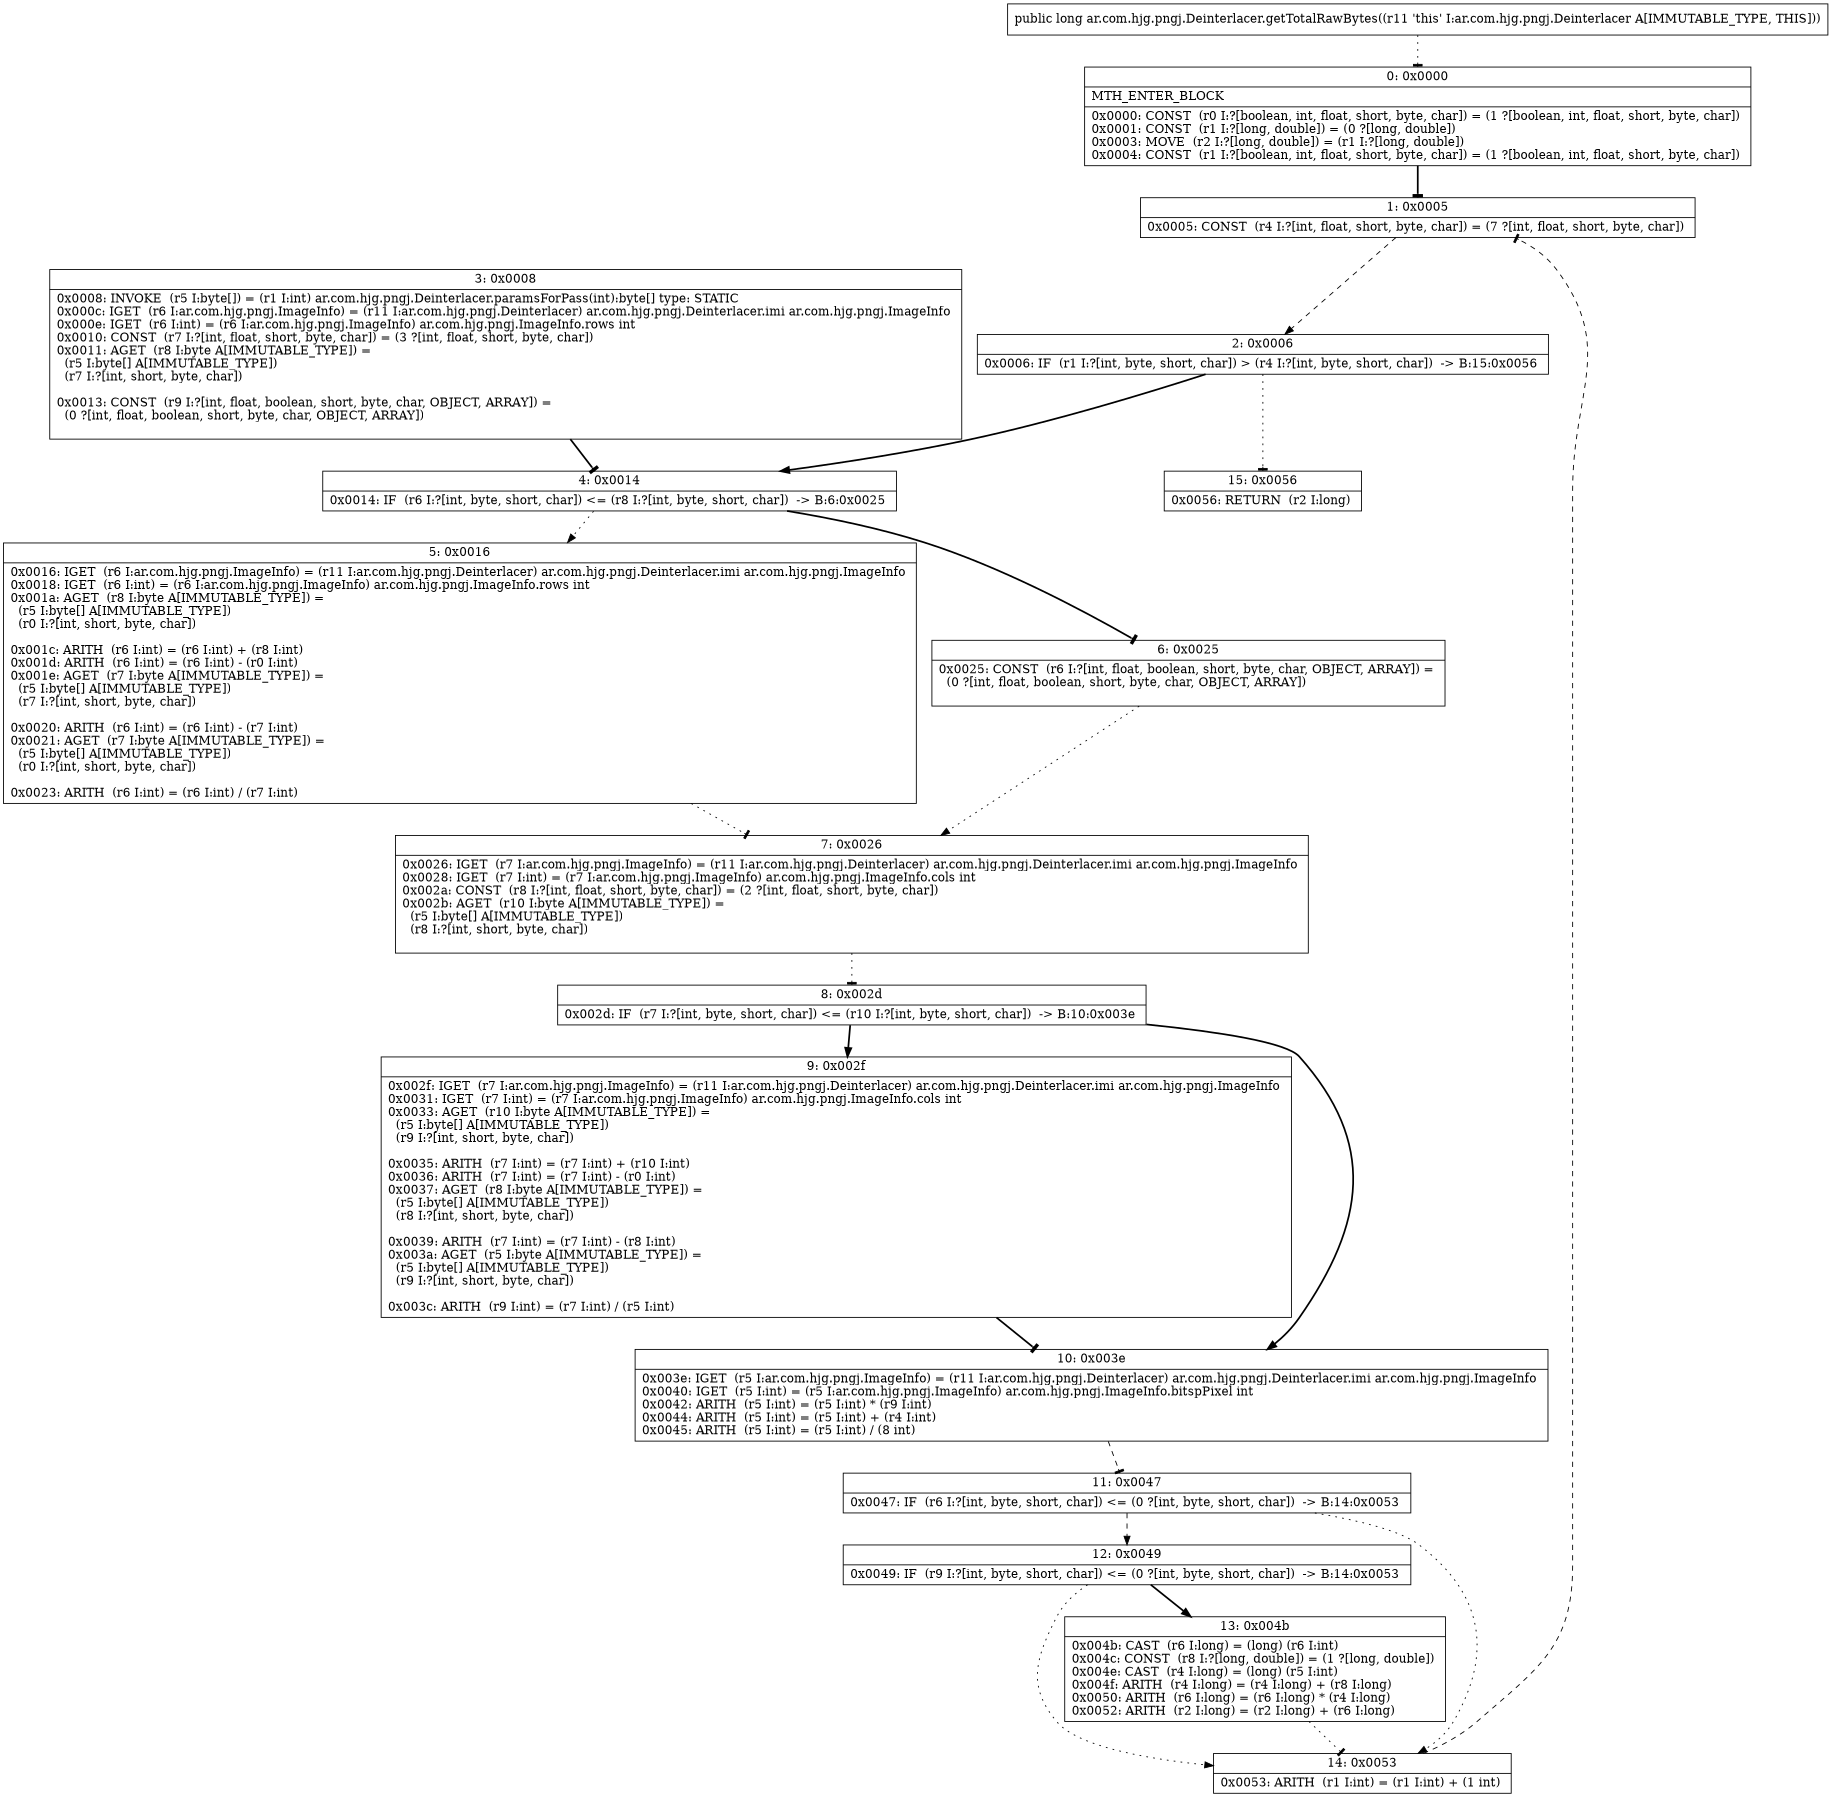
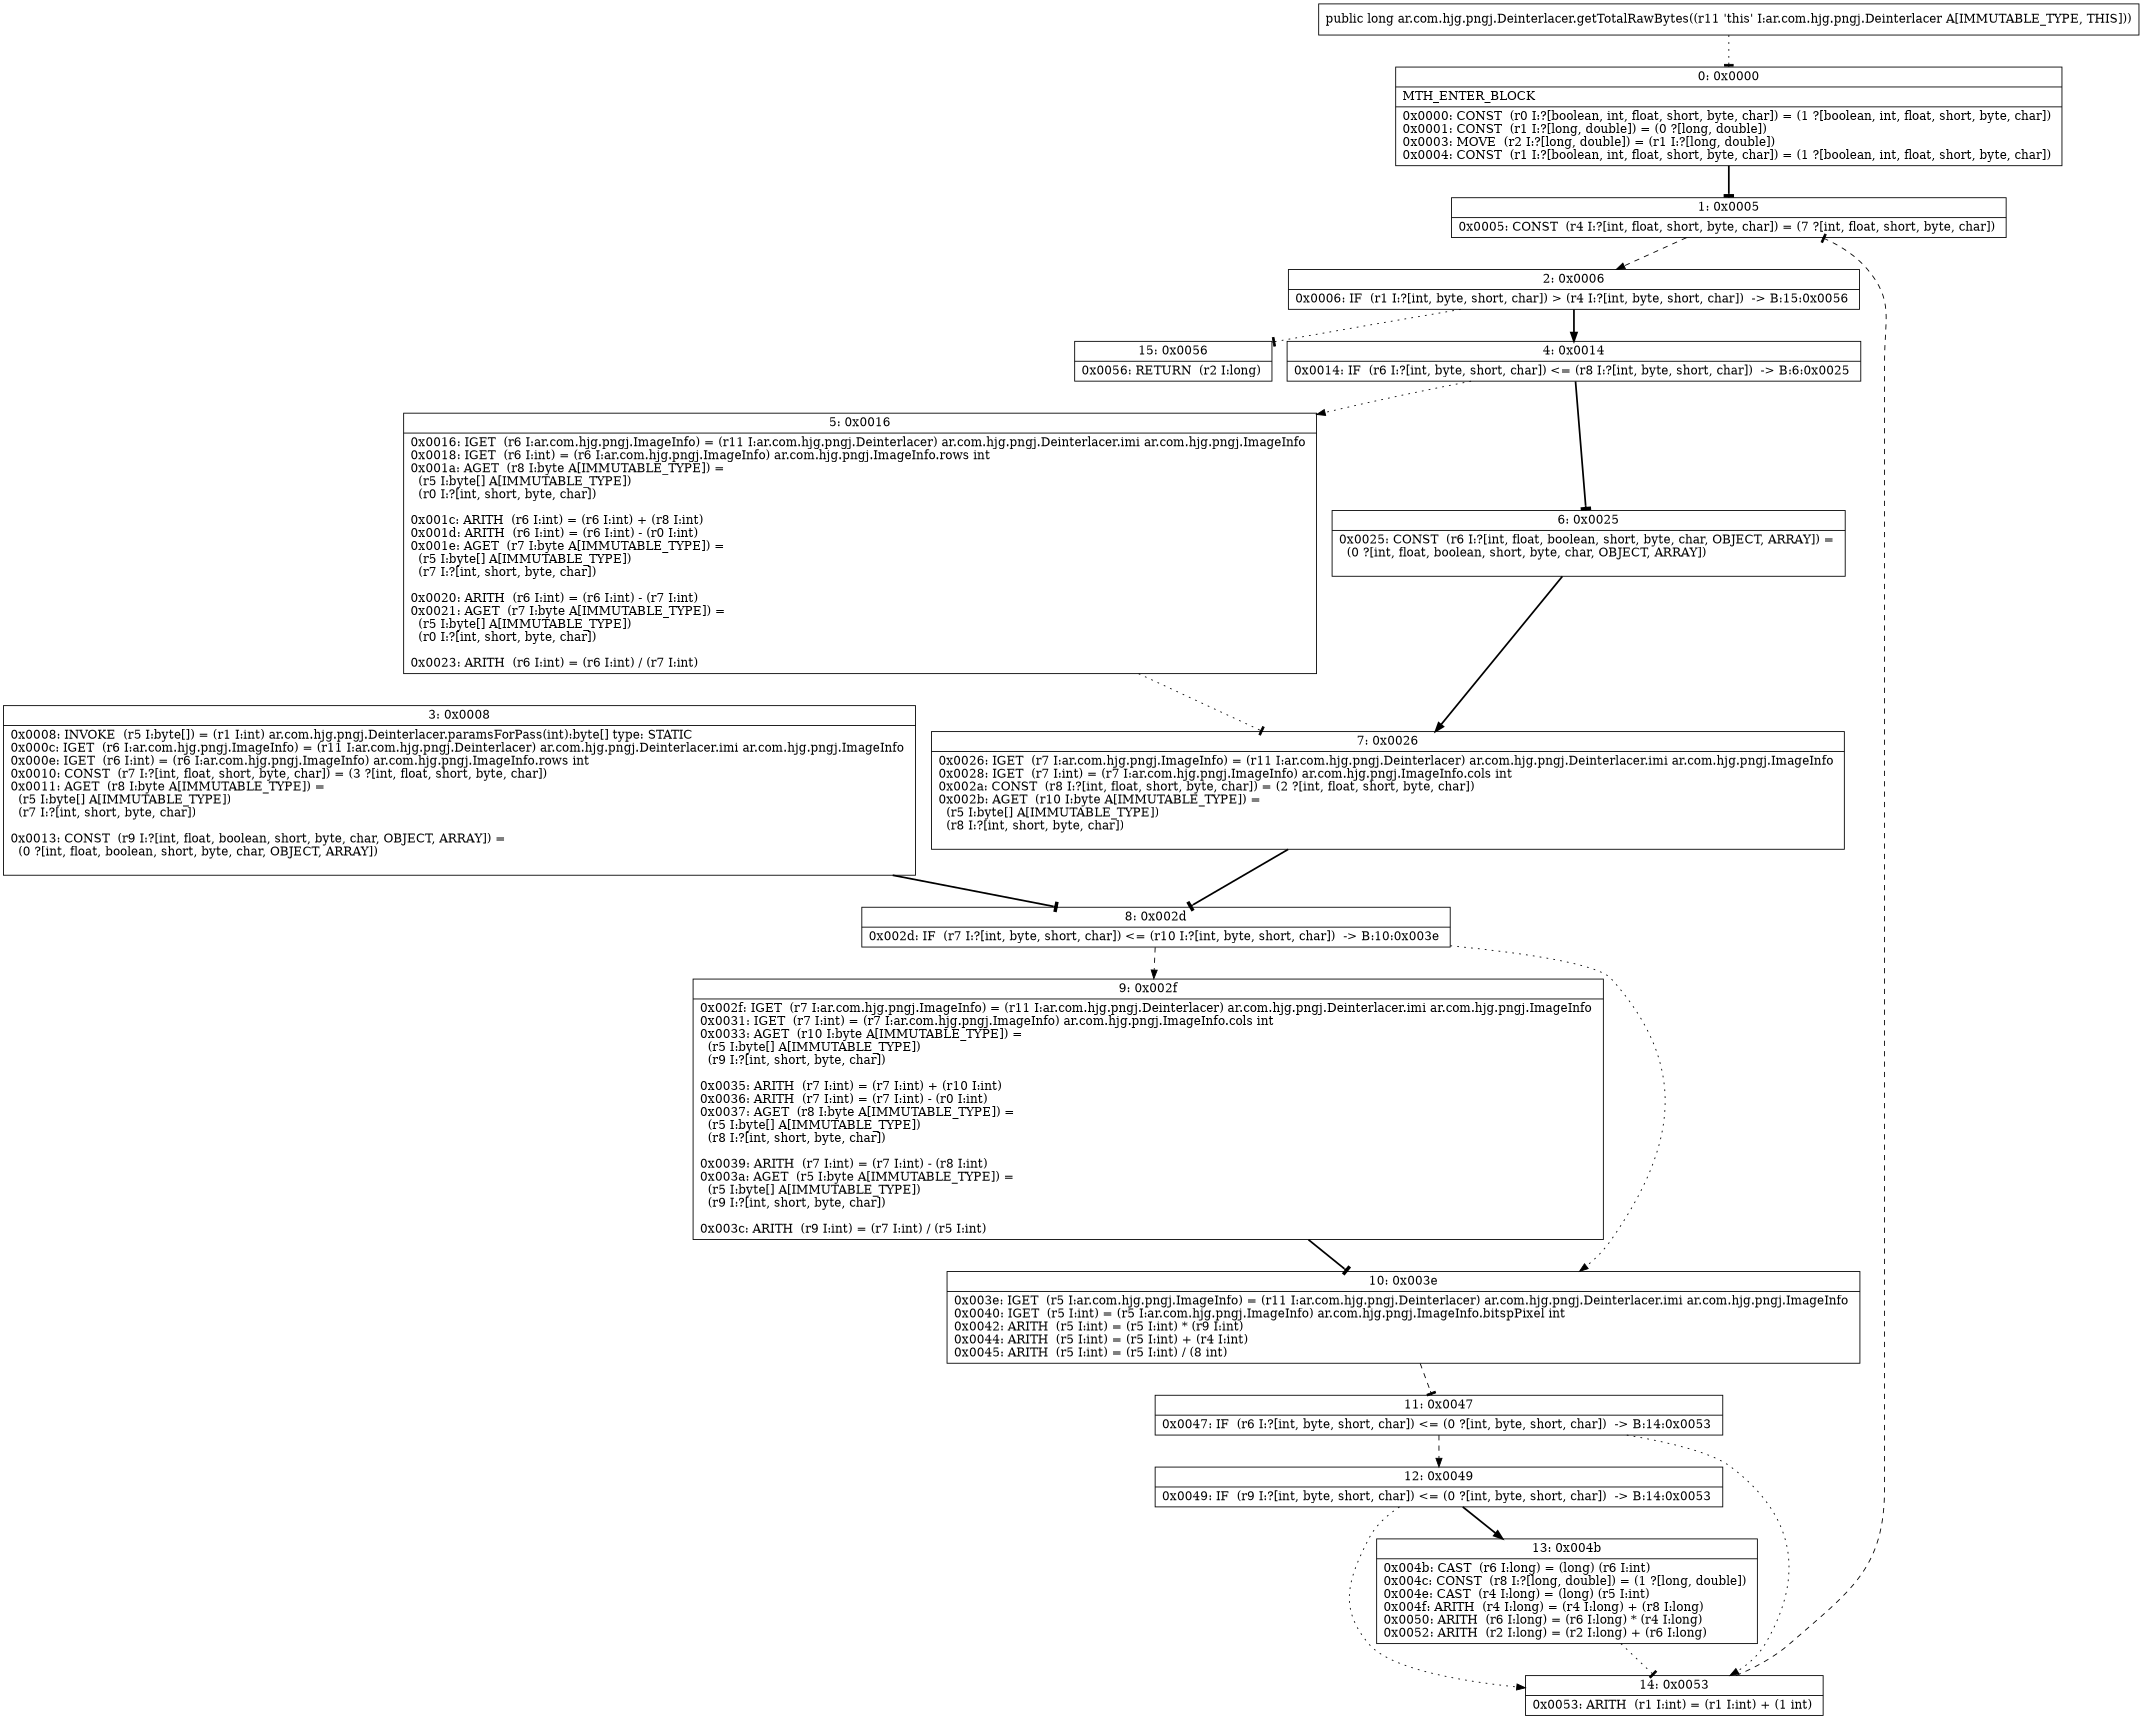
(581, 453) -> (973, 891)
(1044, 768) -> (1502, 650)
(852, 967) -> (1241, 877)
(849, 1036) -> (1155, 959)
(1343, 1127) -> (1654, 1045)
